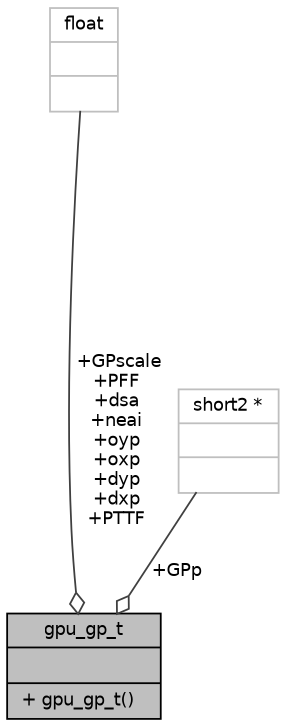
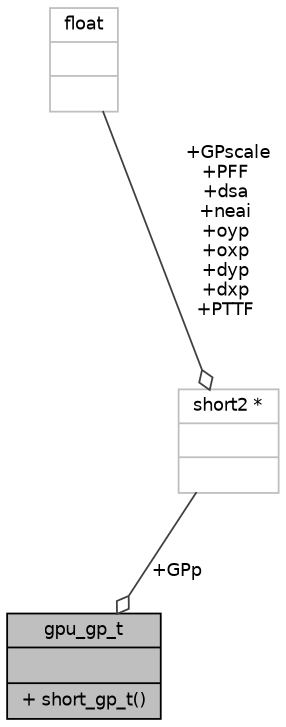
(70, 351) -> (152, 240)
(79, 700) -> (84, 700)
